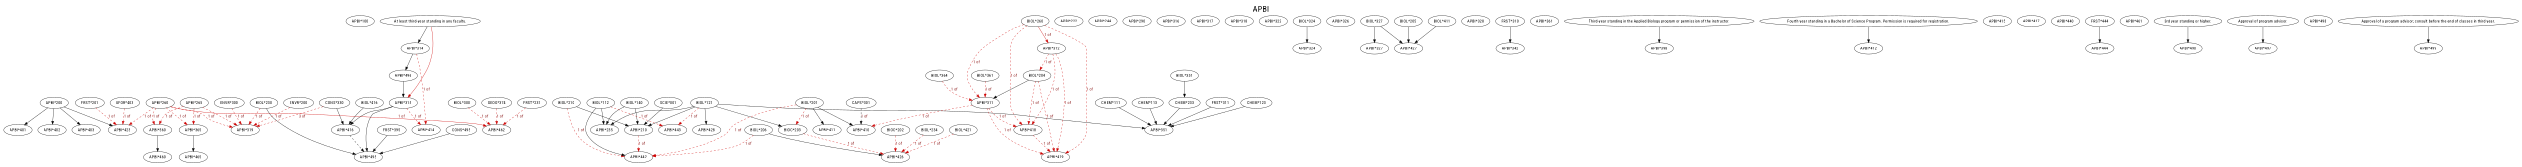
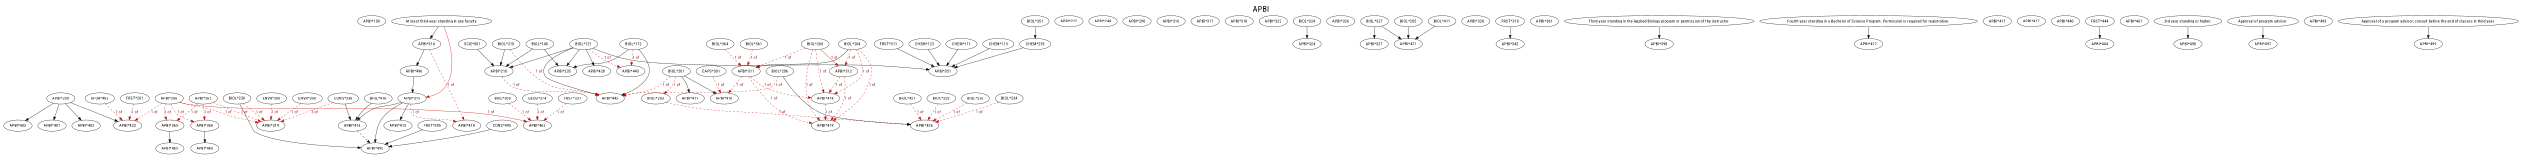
(1045, 61) -> (848, 56)
none -> (975, 98)
(861, 115) -> (716, 84)
(747, 116) -> (549, 79)
none -> (398, 126)
